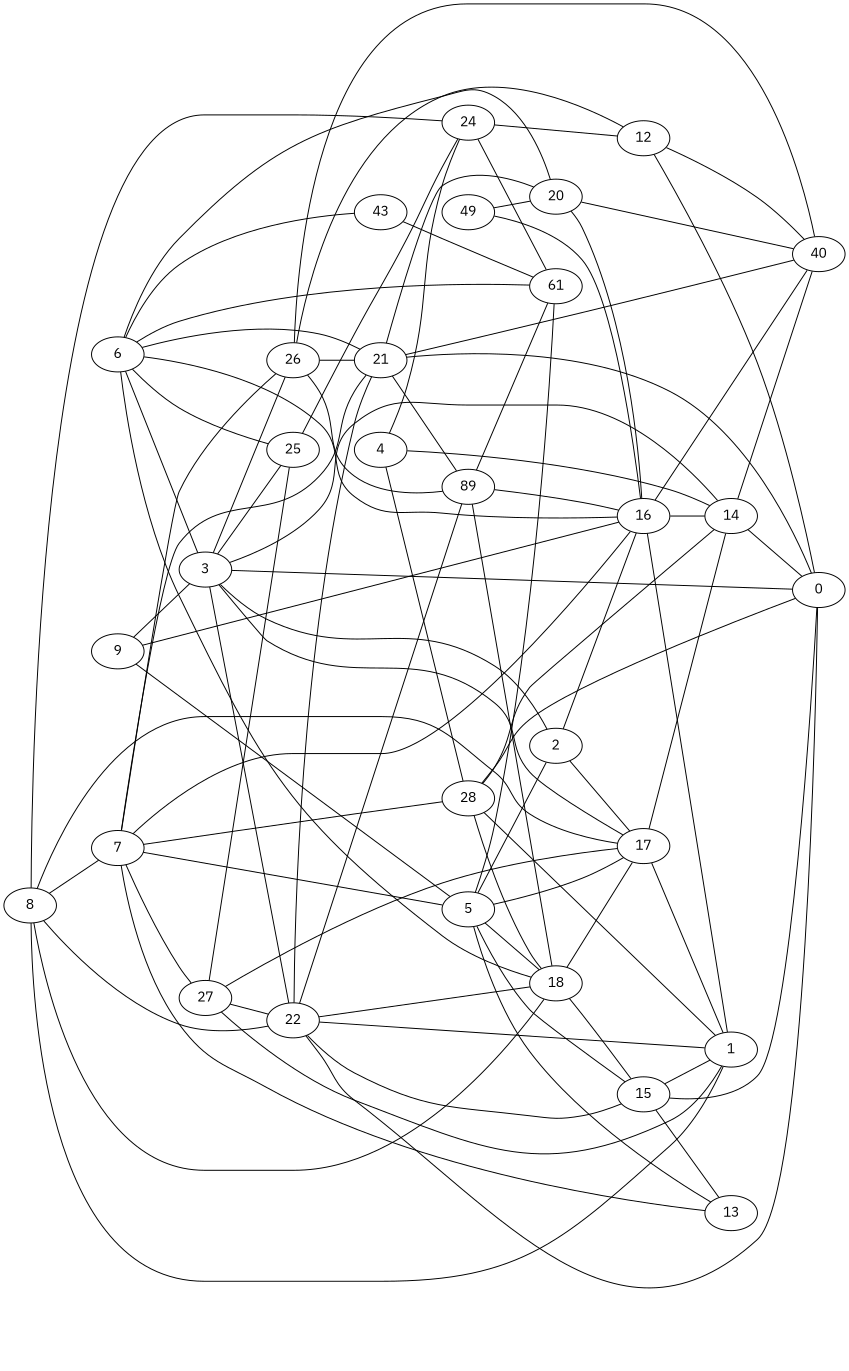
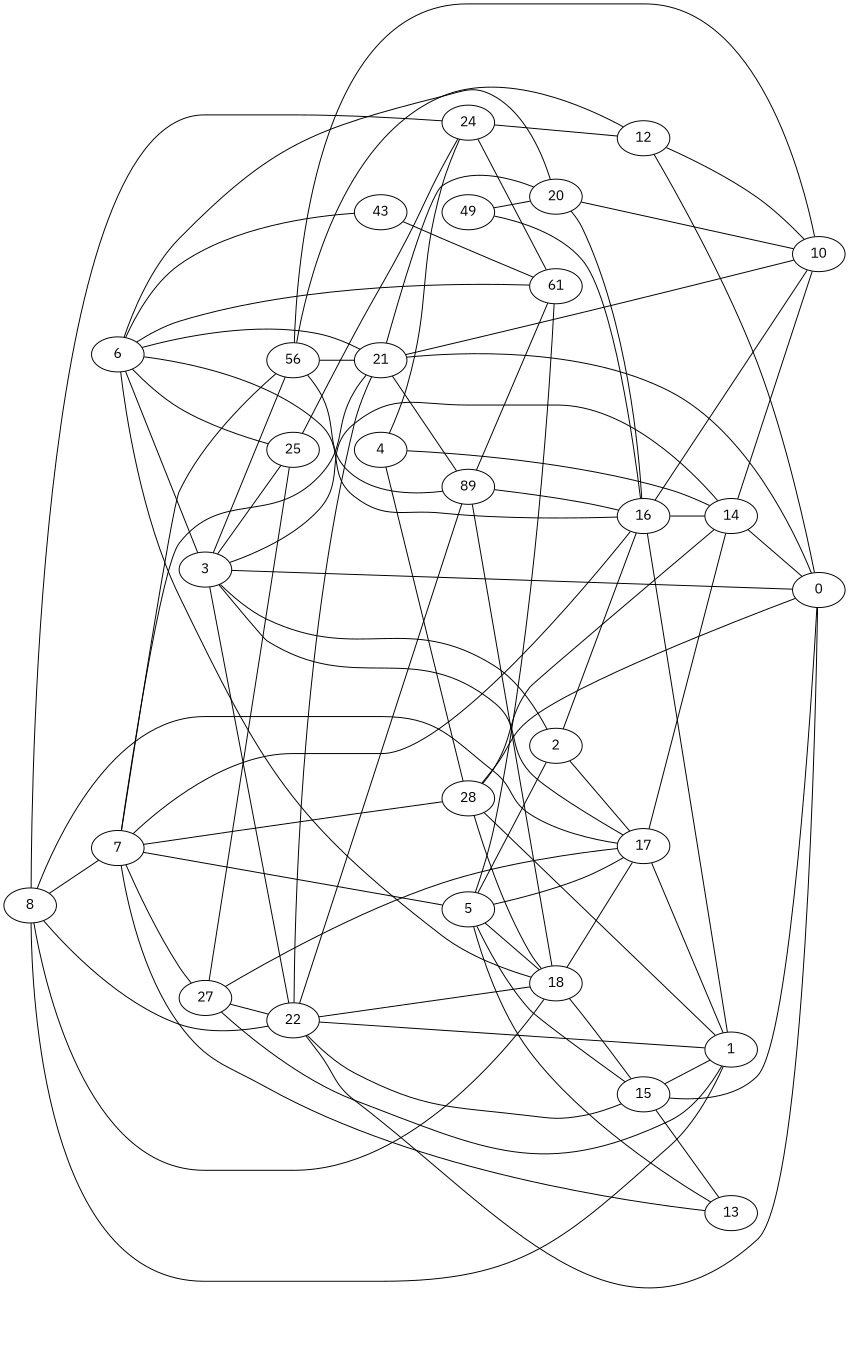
(819, 254) -> (819, 254)
(293, 360) -> (293, 360)
(118, 651) -> none
